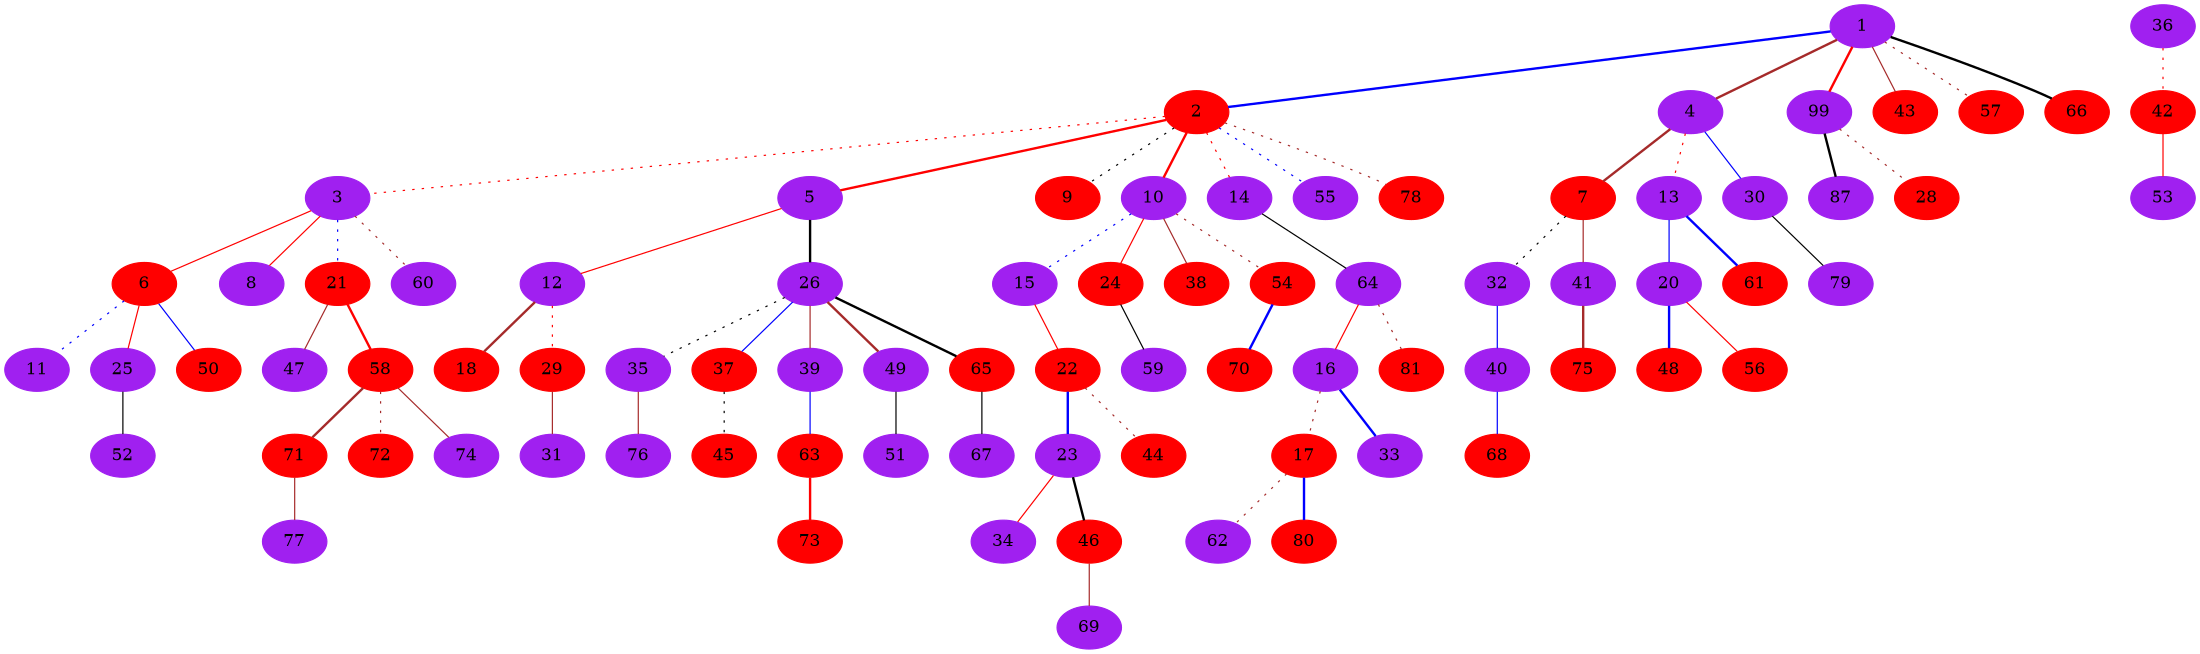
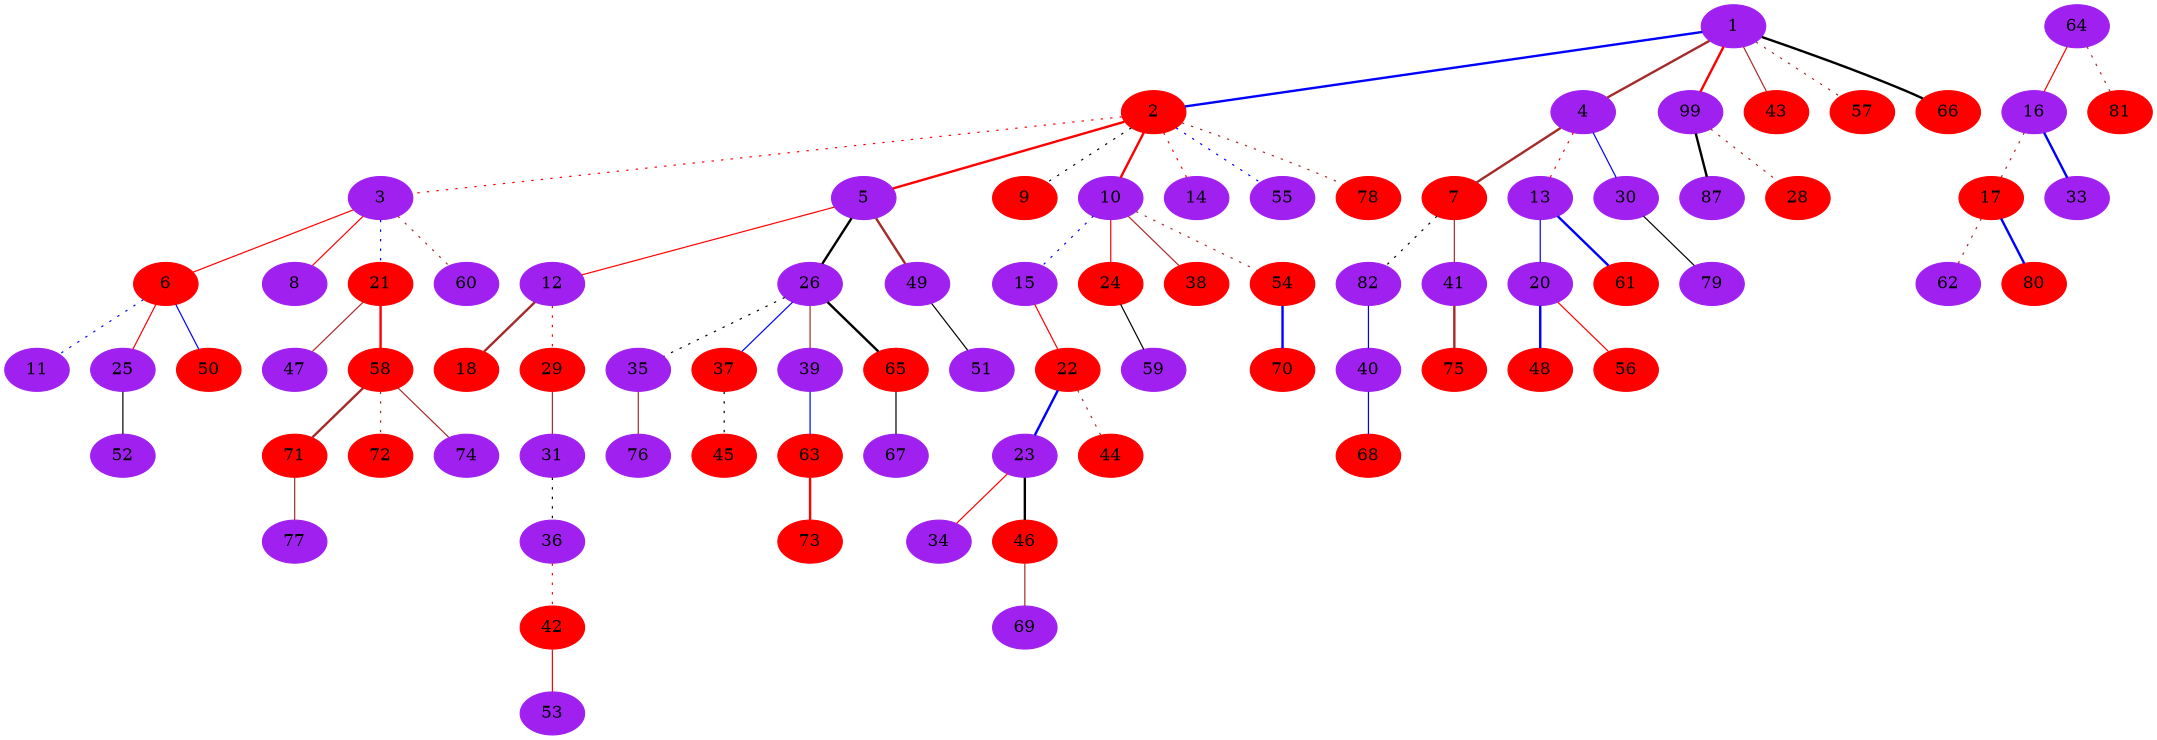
(1304, 241) -> none
(1497, 284) -> (1368, 284)
(853, 327) -> (891, 241)
none -> (552, 499)
